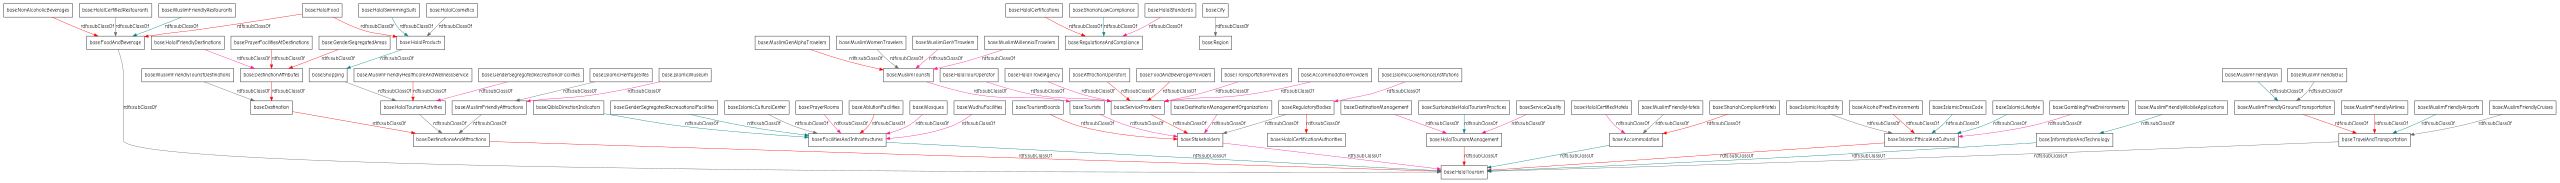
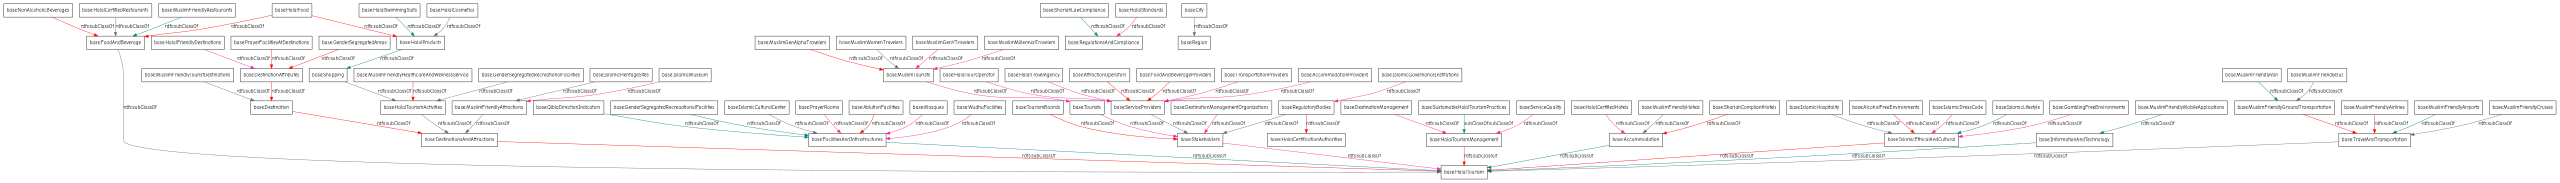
(1034, 10) -> none
(474, 91) -> (474, 91)
(1167, 123) -> (1167, 123)
(1944, 123) -> (1944, 123)
(1481, 124) -> (1489, 124)
